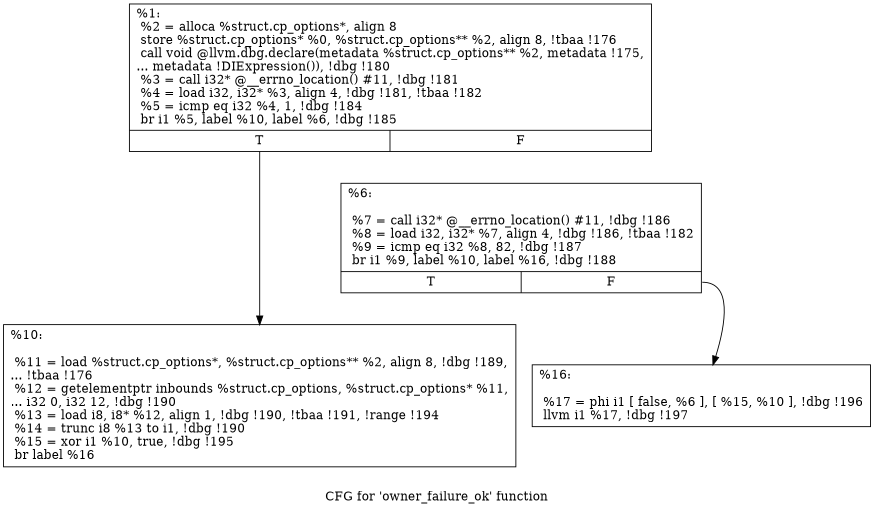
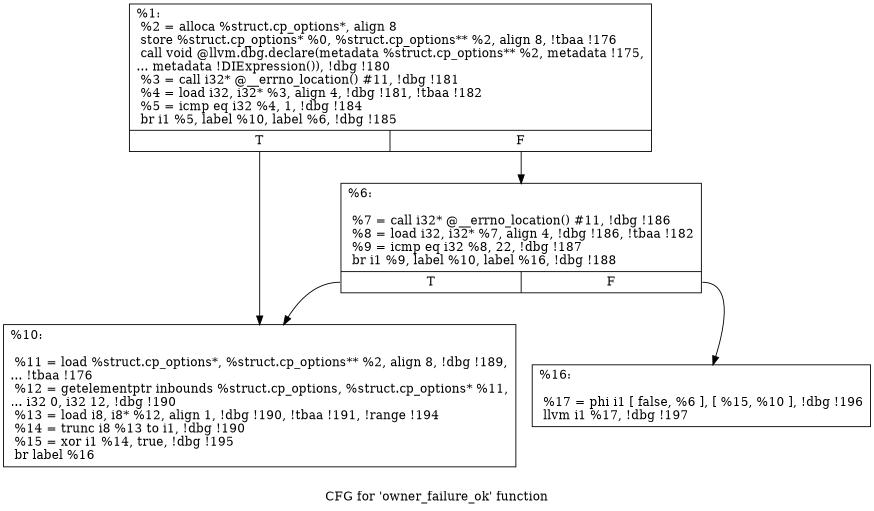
none -> (521, 163)
(465, 247) -> (465, 247)
none -> (310, 293)
(122, 442) -> (122, 442)
